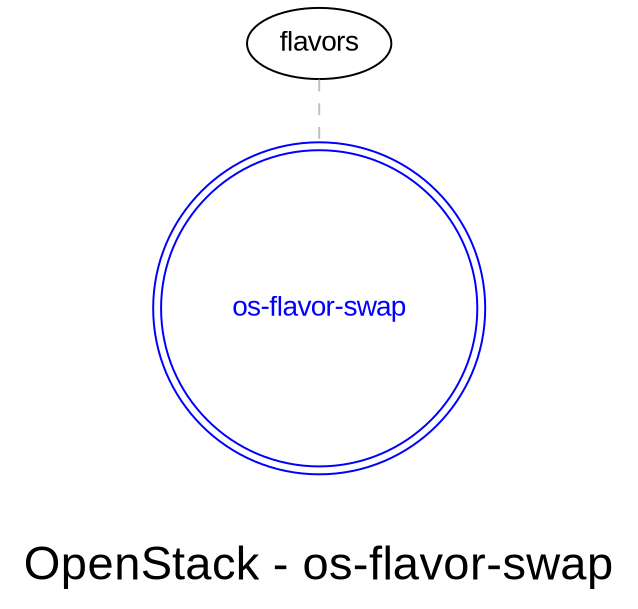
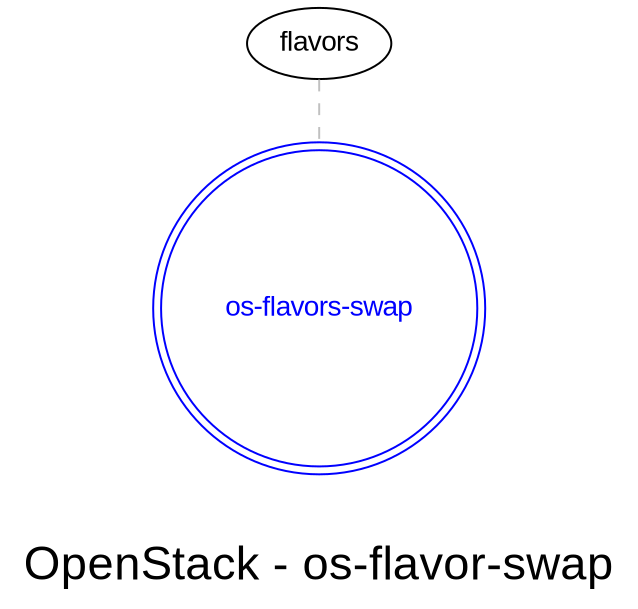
(319, 308) -> (319, 308)
